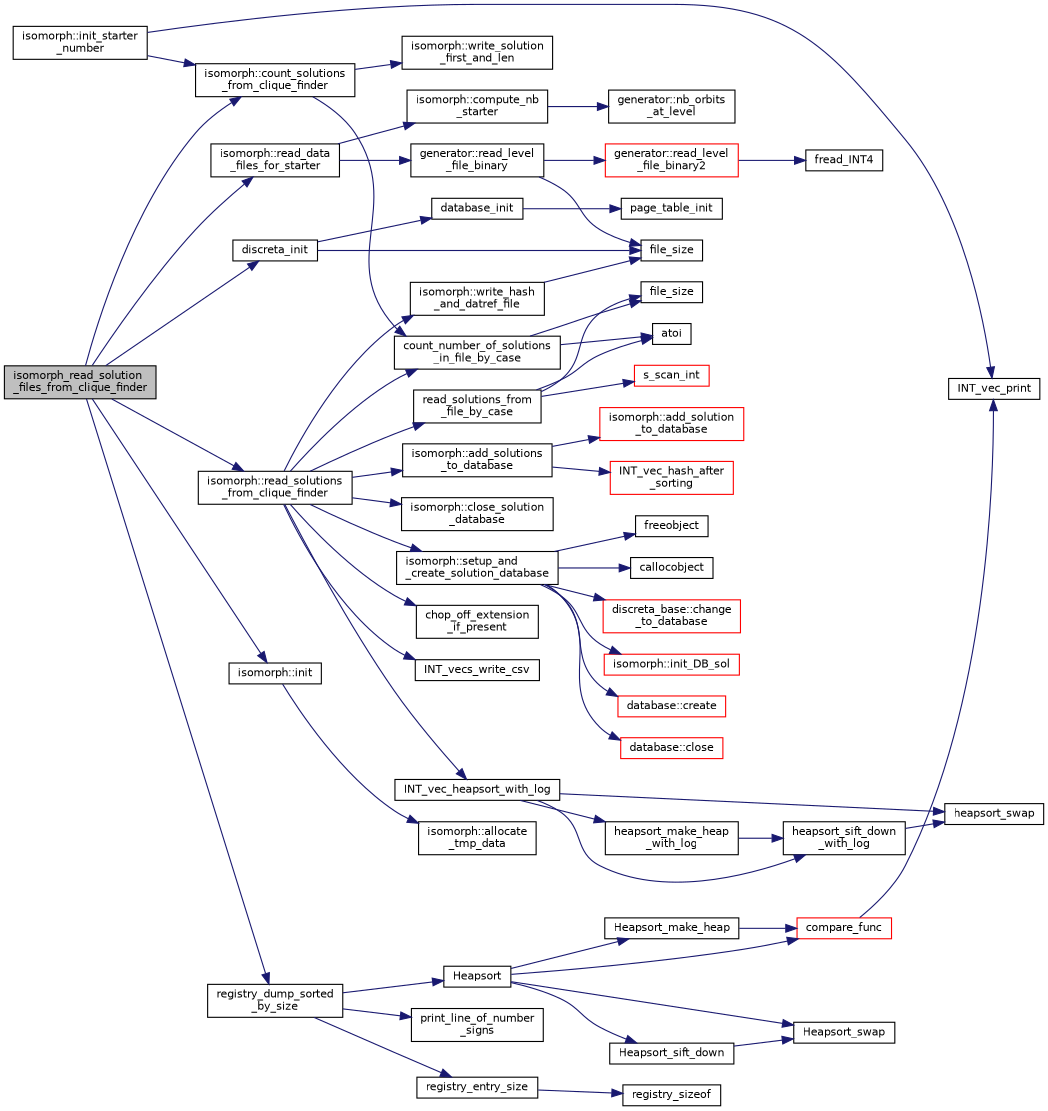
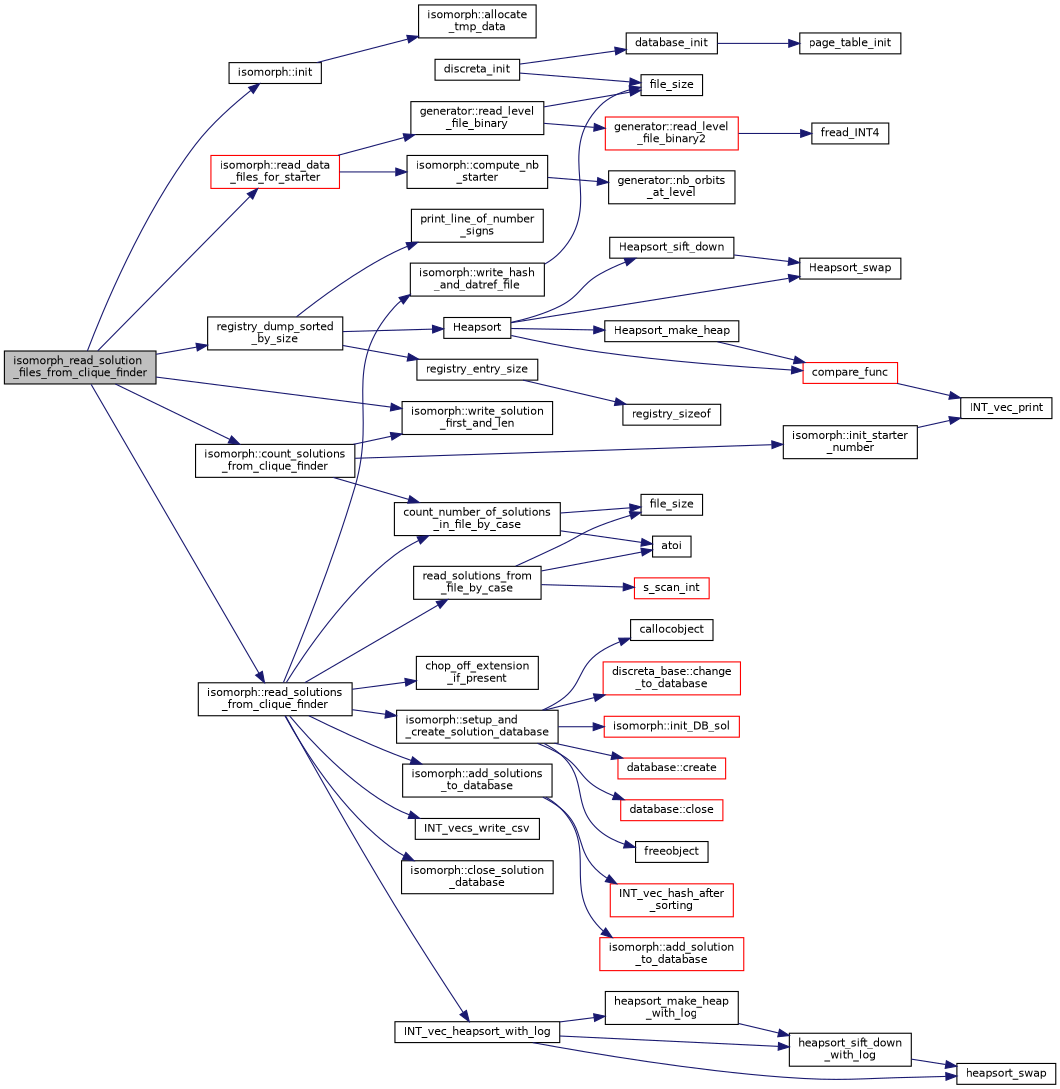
(166, 59) -> (563, 452)
(275, 160) -> (275, 172)
(178, 316) -> (273, 392)
